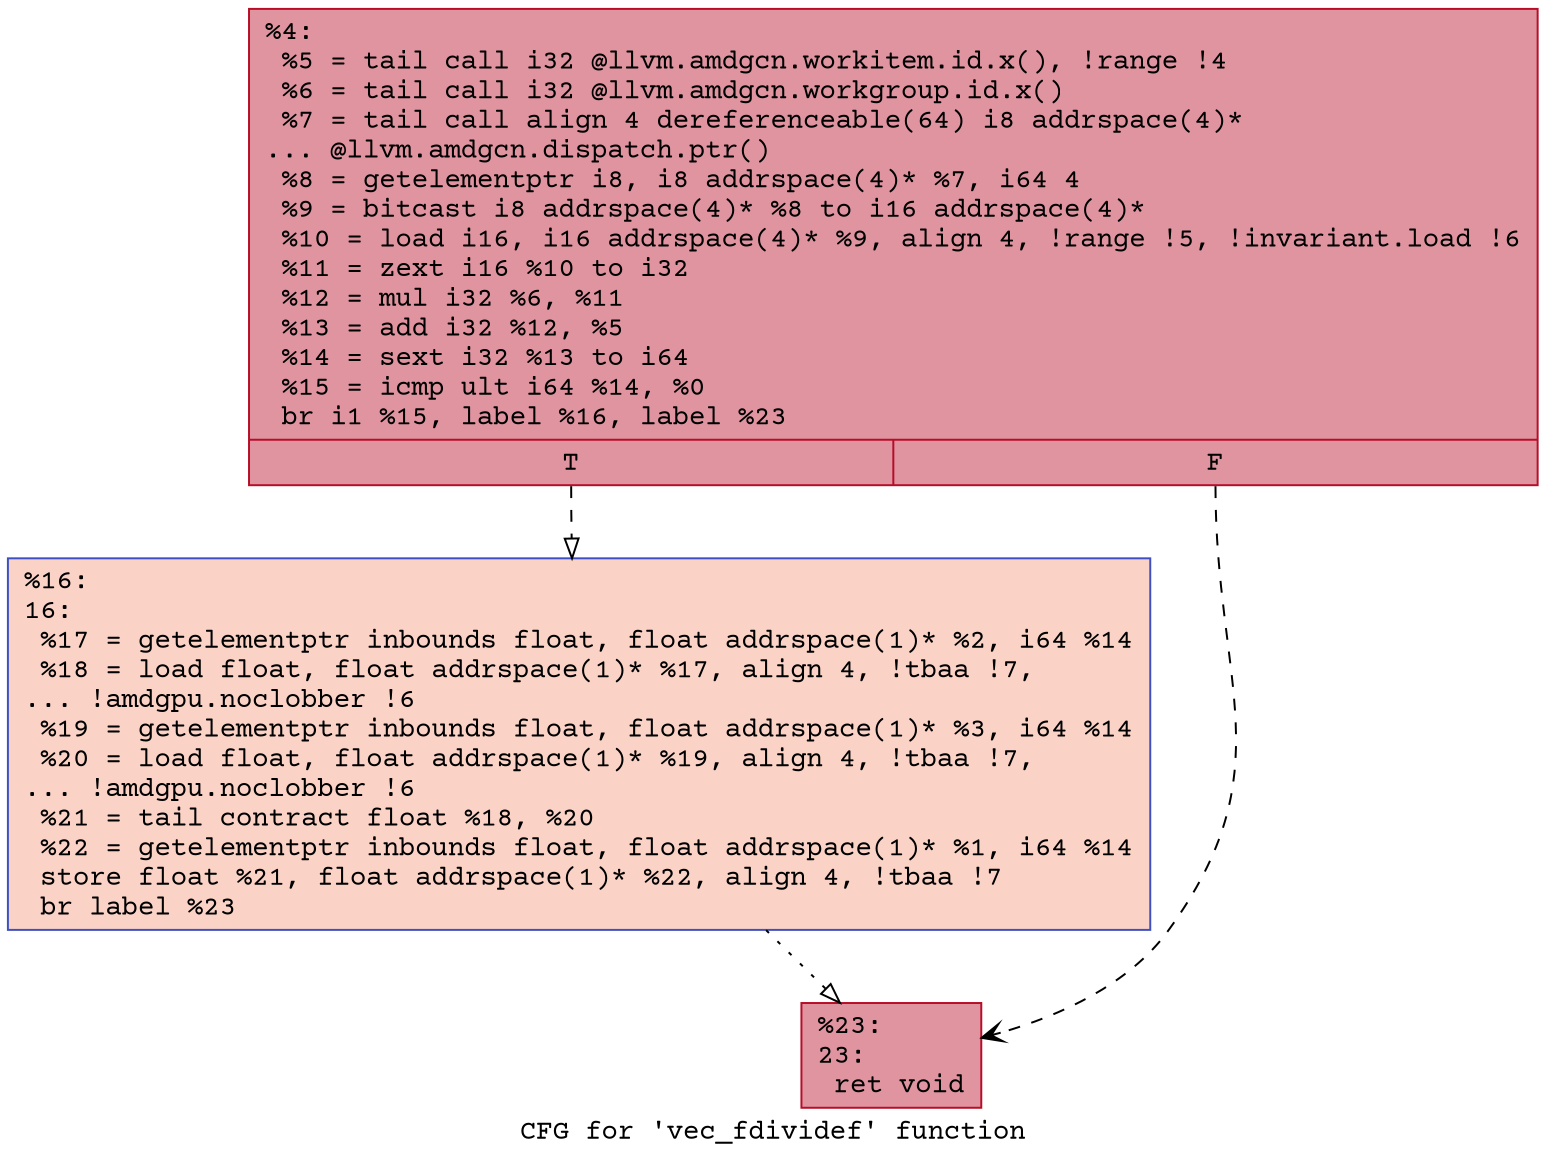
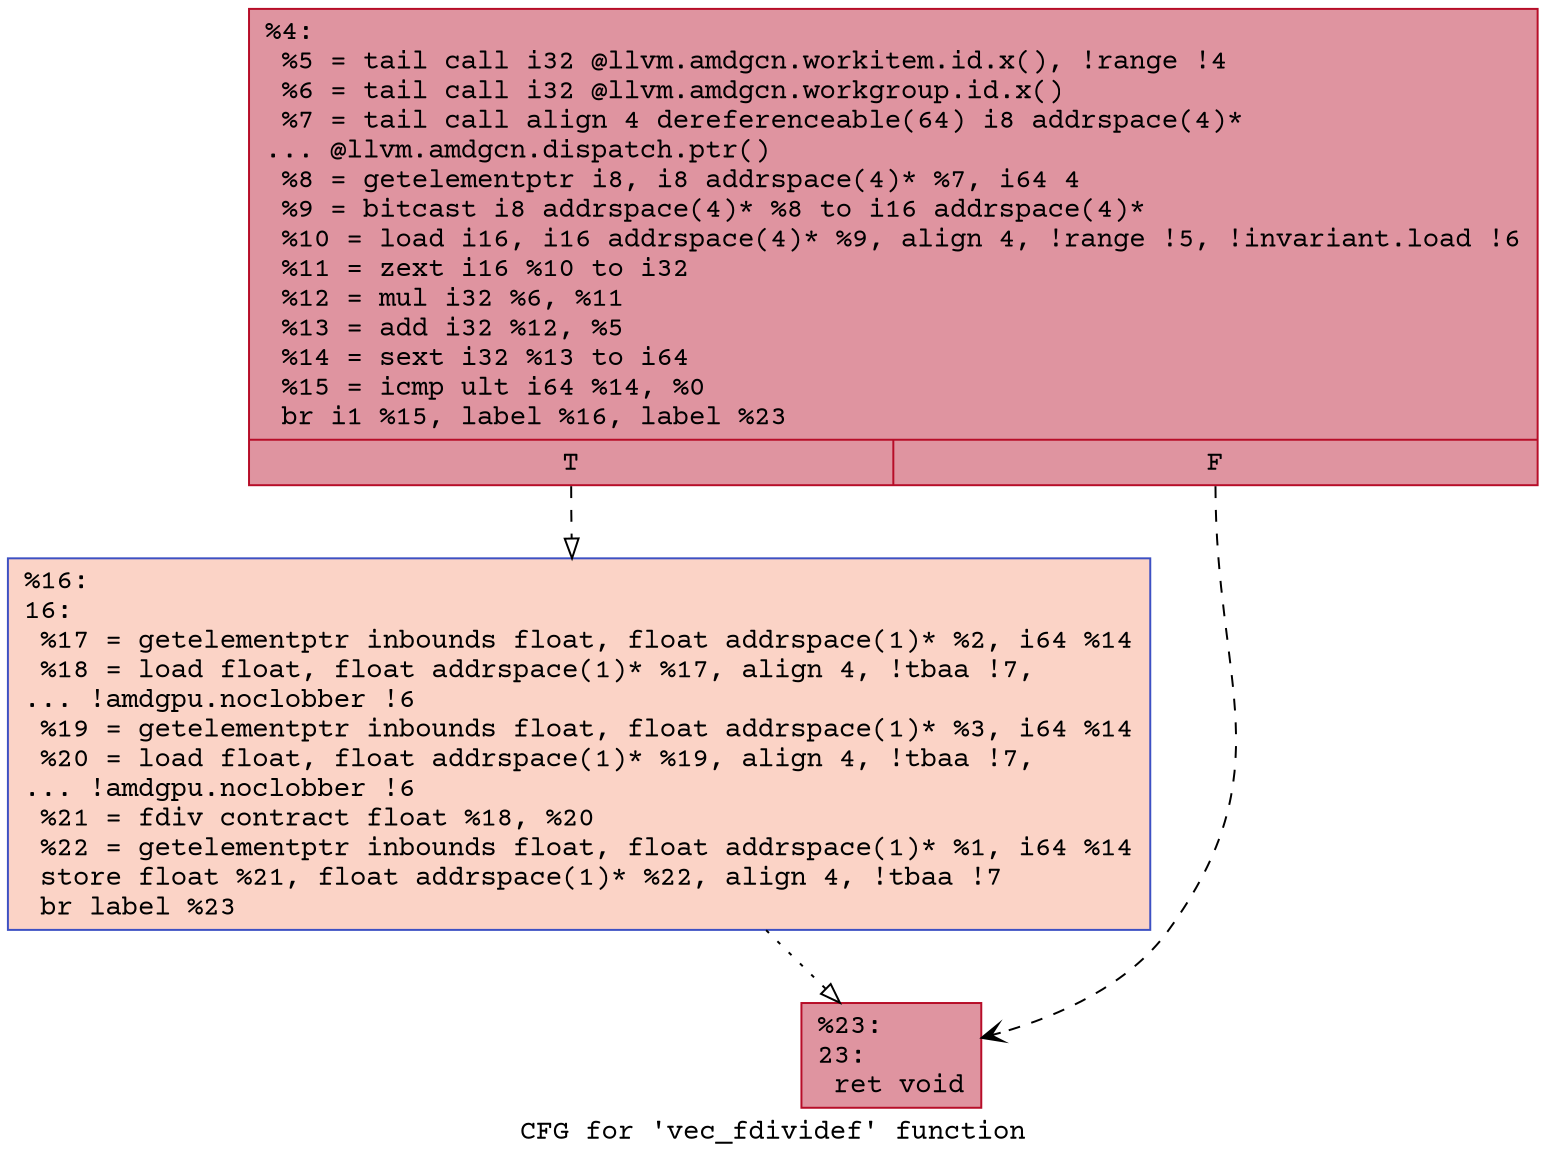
(309, 817) -> (309, 817)
